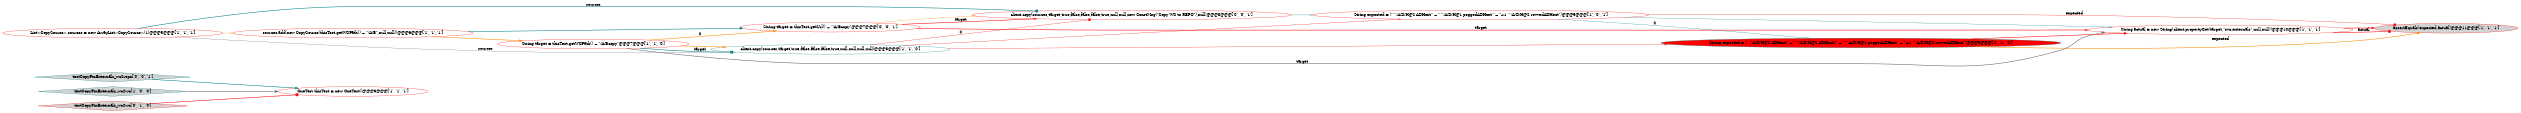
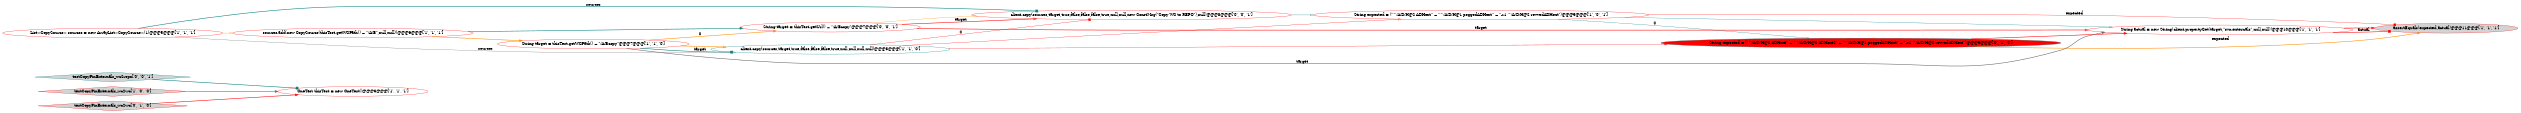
(224, 84) -> (224, 84)
(113, 91) -> (113, 91)
(223, 99) -> (223, 99)
